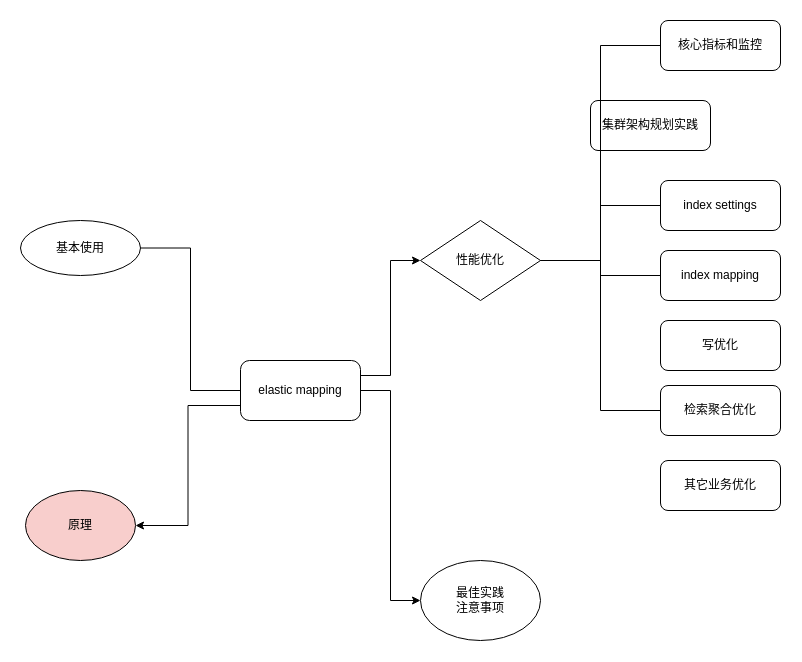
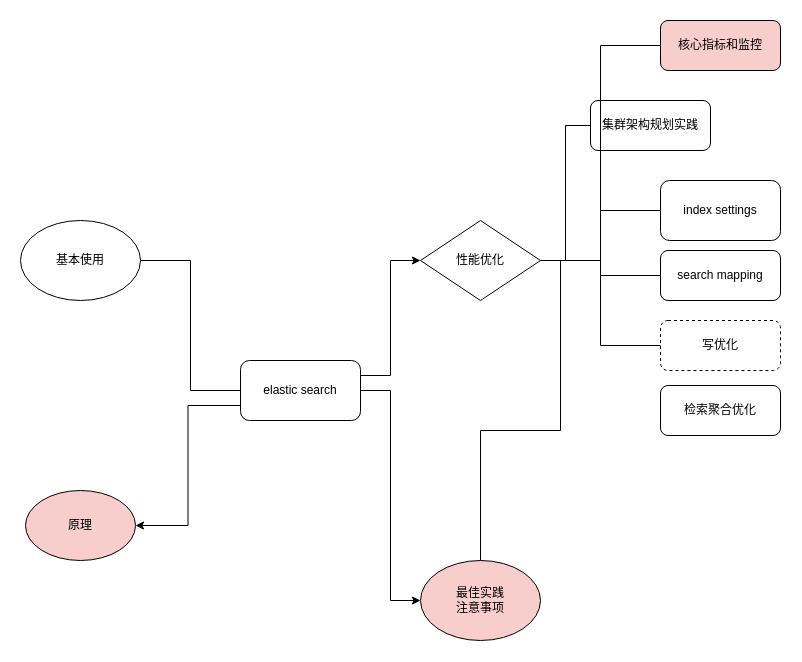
(721, 46) -> (721, 46)
none -> (566, 180)
(721, 206) -> (721, 211)
(81, 248) -> (81, 261)
(721, 276) -> (721, 276)
none -> (631, 346)
(721, 346) -> (721, 346)
(301, 391) -> (301, 391)
(601, 409) -> (541, 431)
(721, 486) -> none
(481, 601) -> (481, 601)
